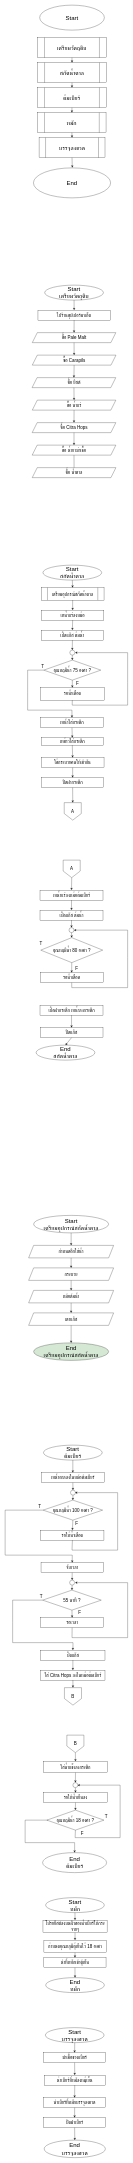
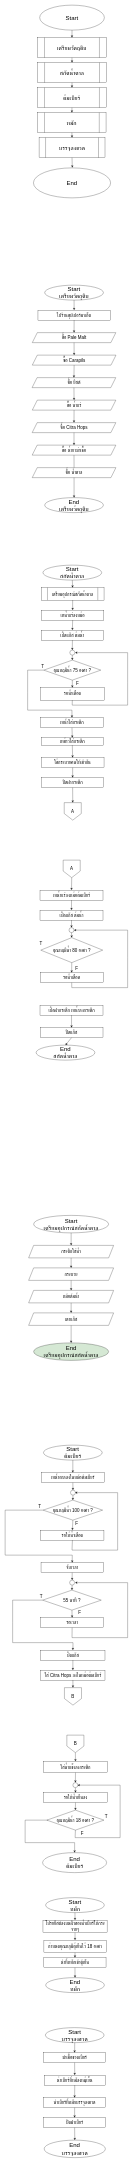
none -> (72, 35)
none -> (74, 494)
none -> (74, 505)
(71, 1252) -> (71, 1252)
